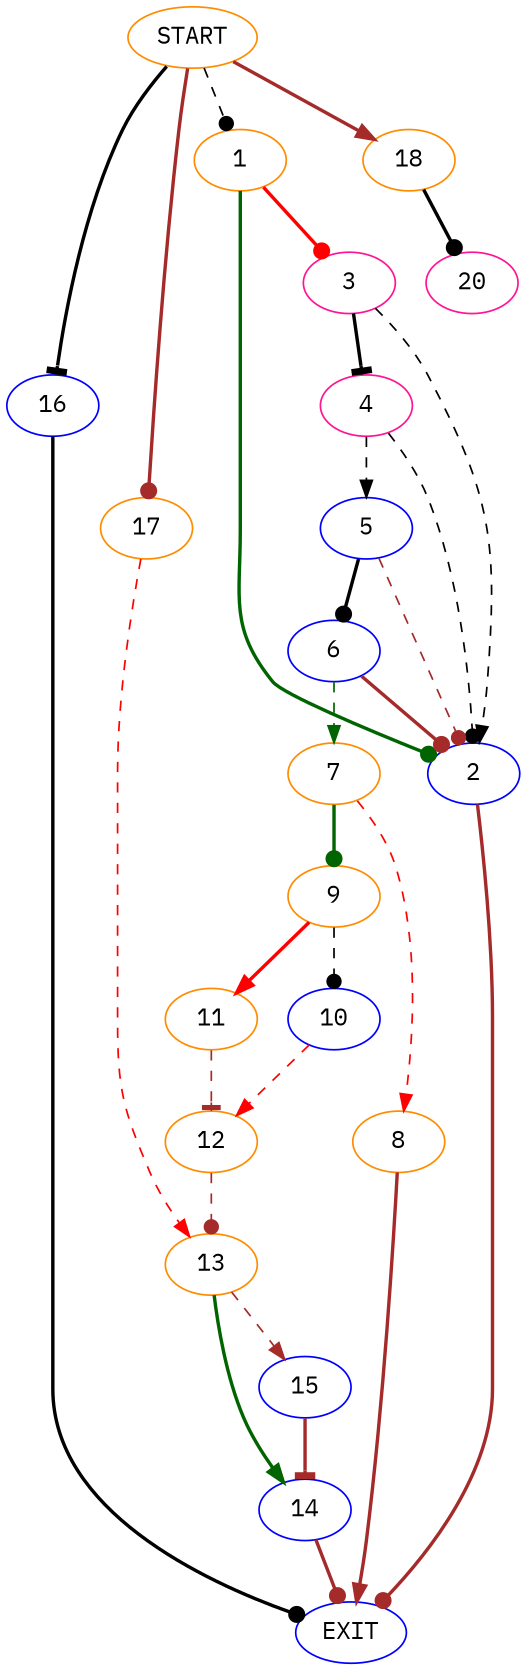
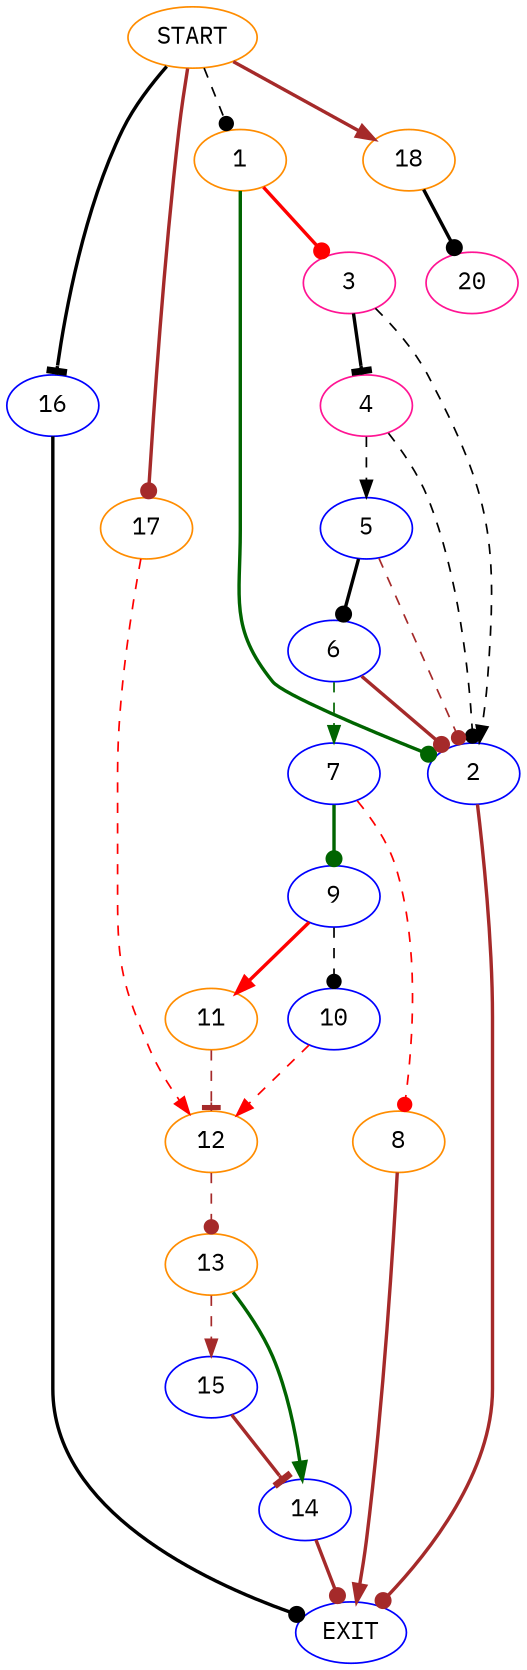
(334, 774) -> (334, 774)
(334, 896) -> (334, 896)
(118, 897) -> (118, 835)
(410, 941) -> (410, 943)
